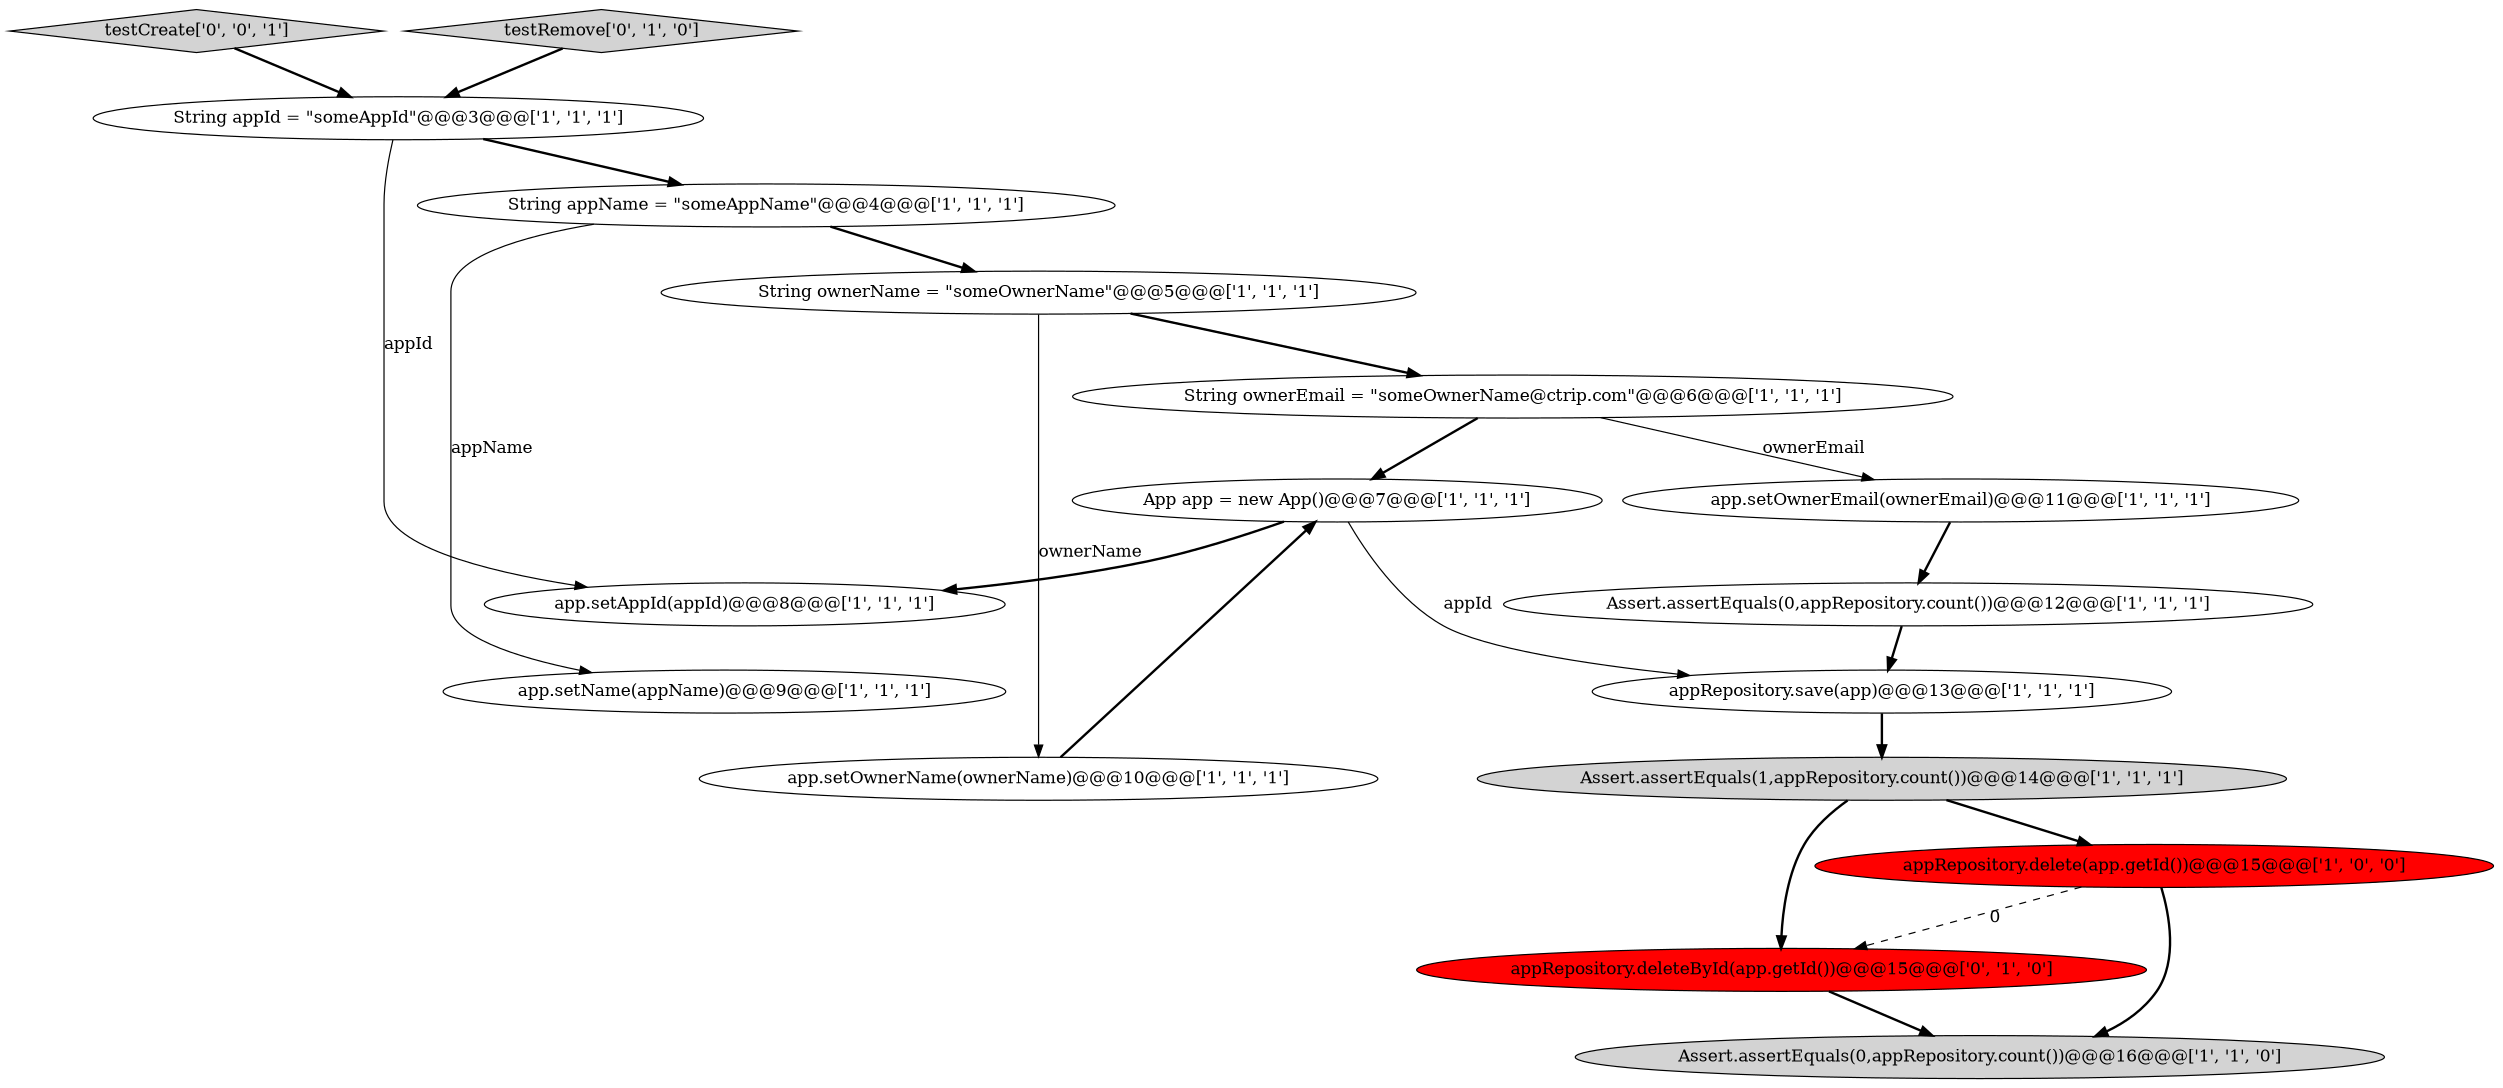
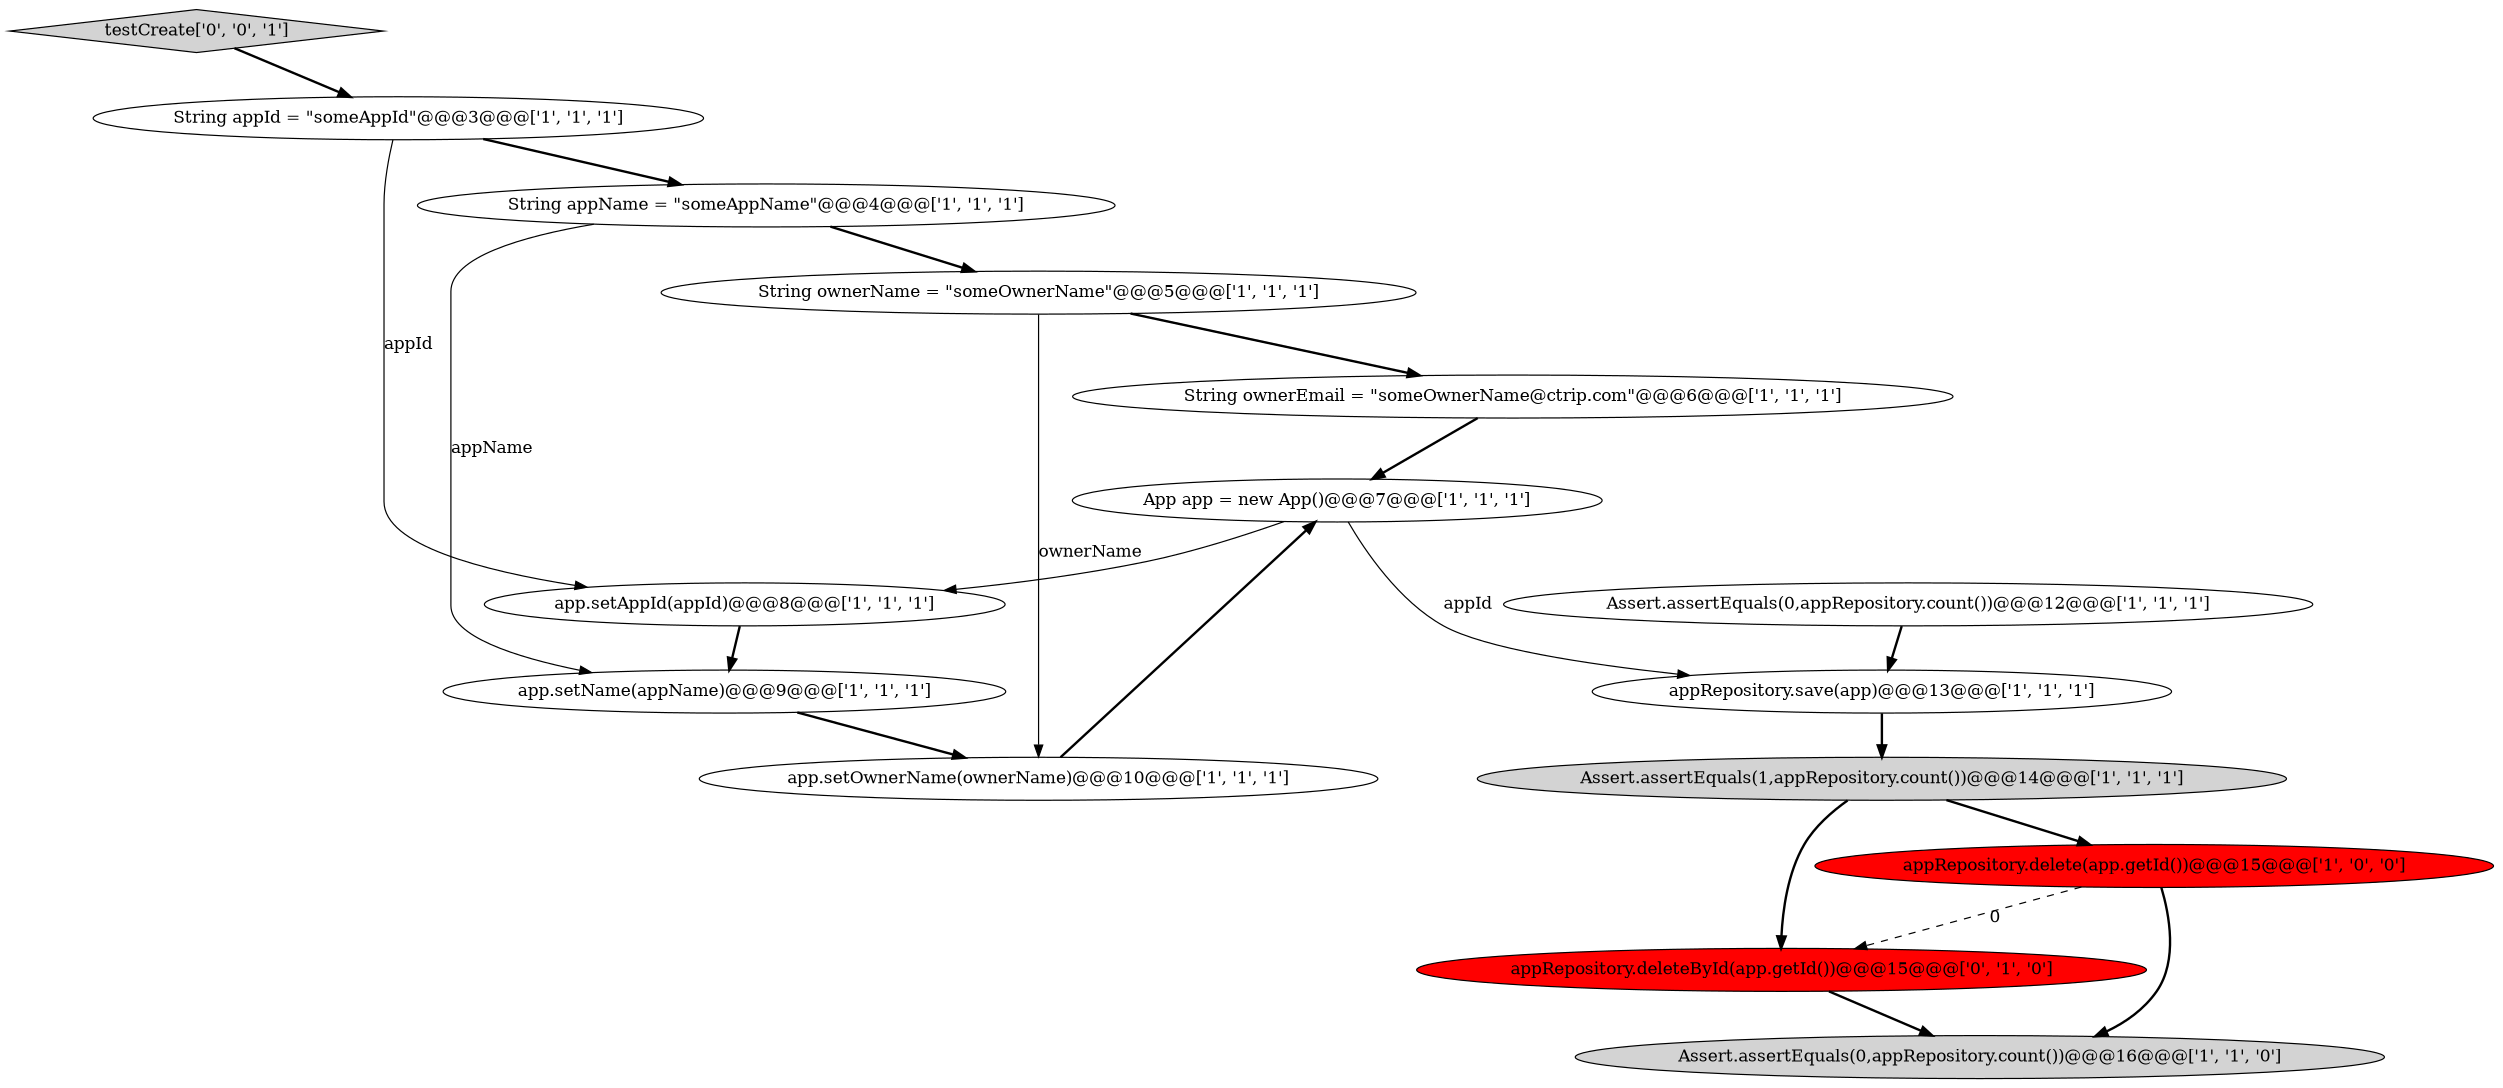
(601, 31) -> none
(1961, 500) -> none
(1122, 566) -> (1122, 566)
none -> (736, 642)
none -> (875, 733)
